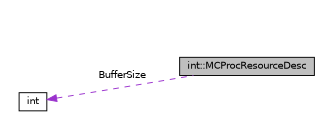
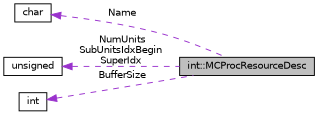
none -> (33, 13)
none -> (33, 66)
